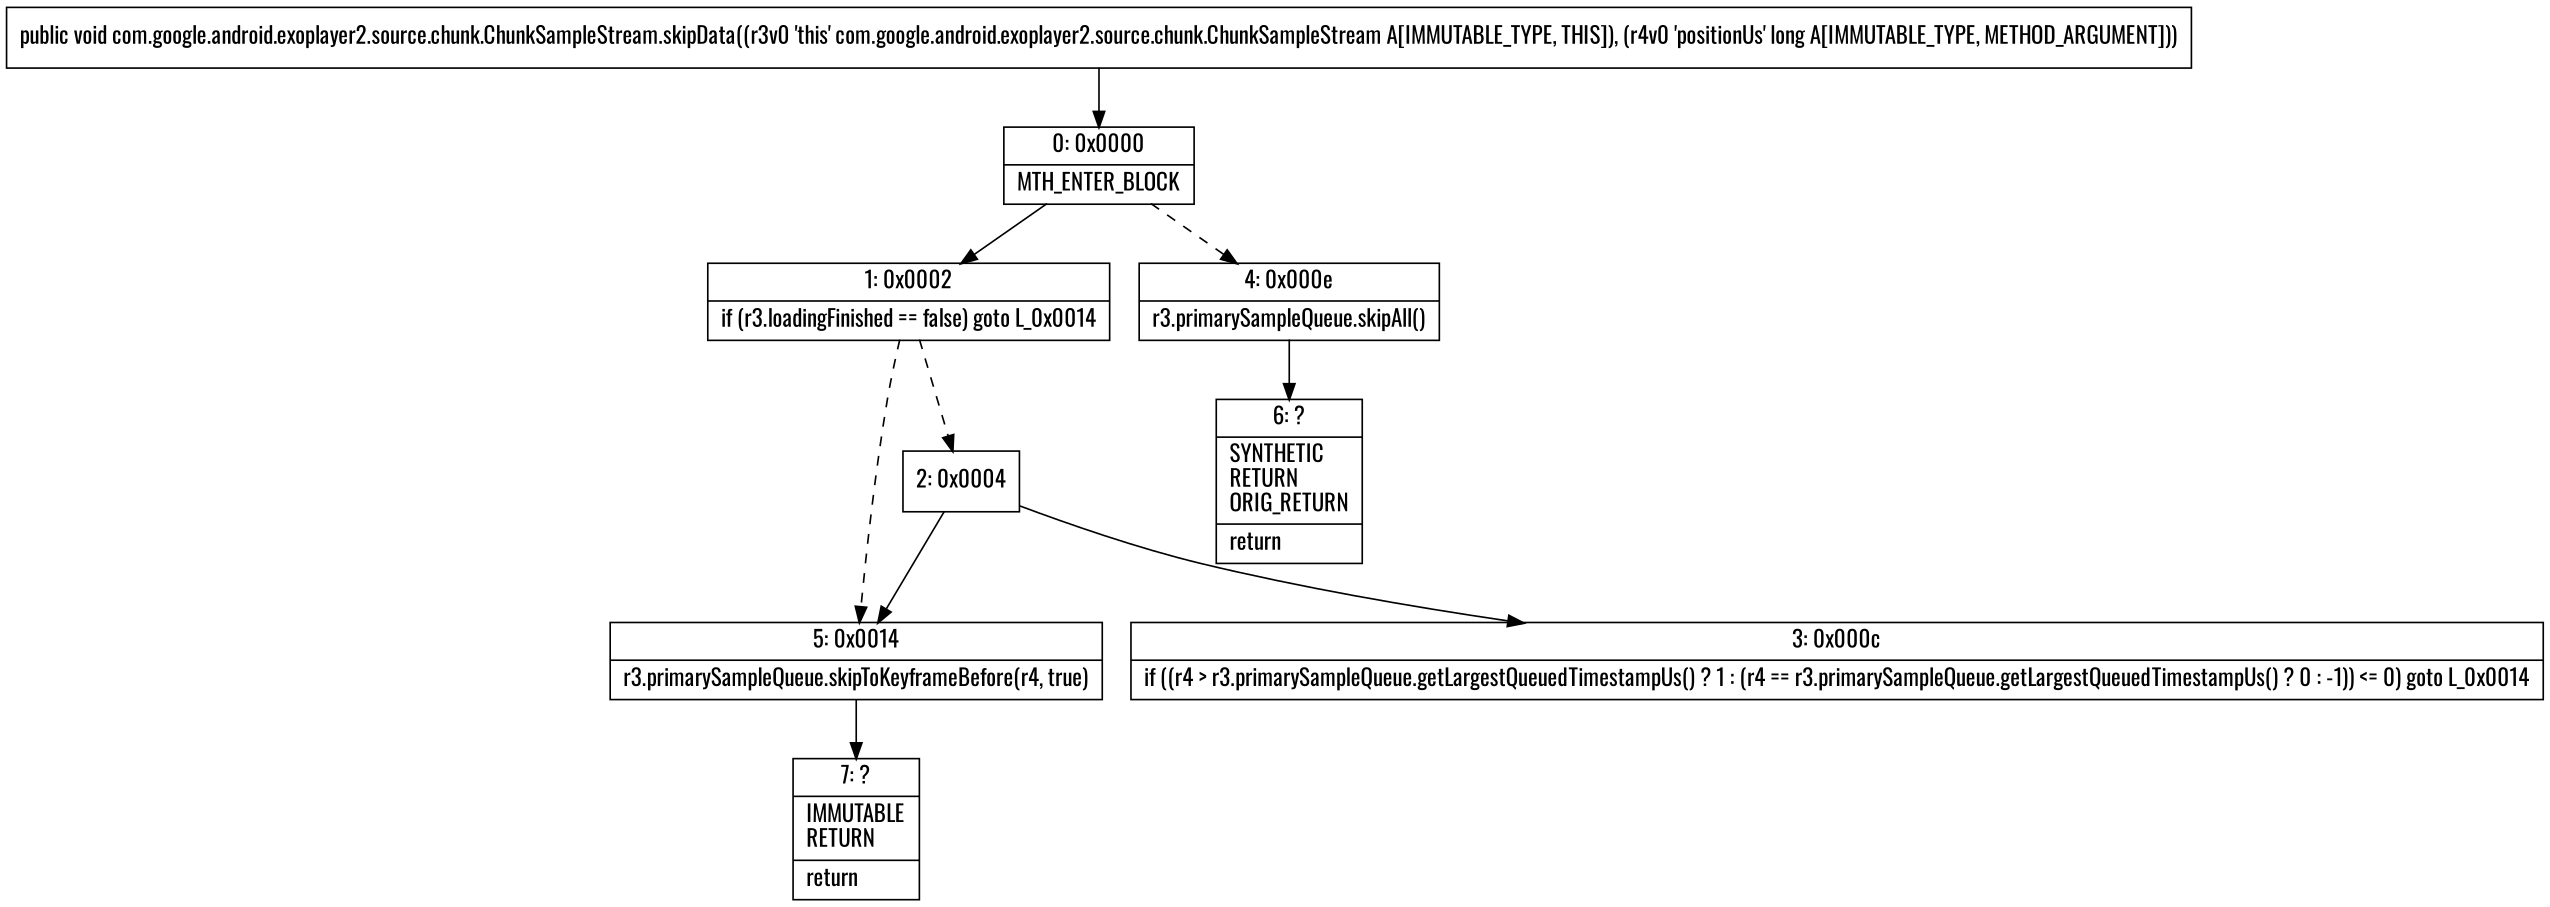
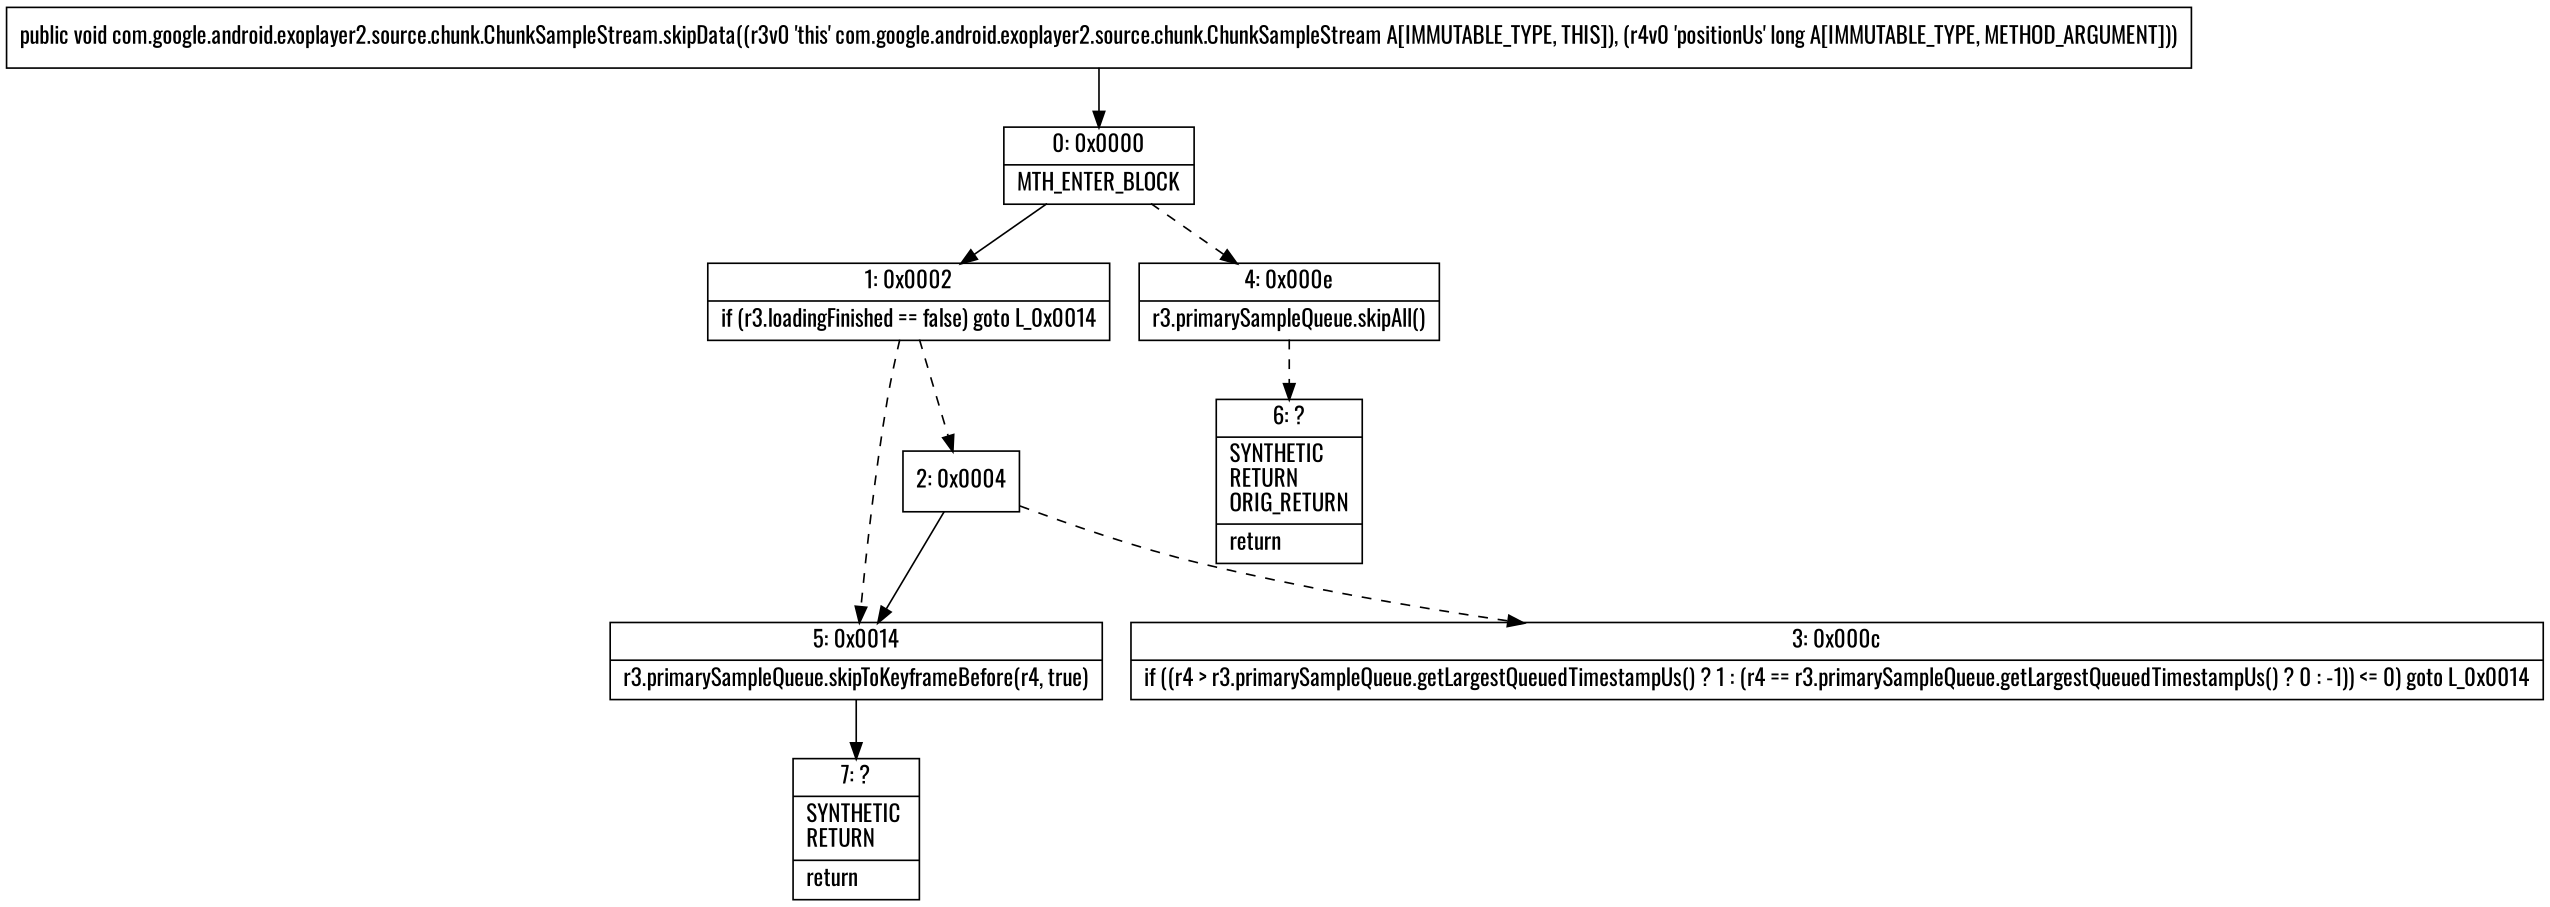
(1289, 362) -> (1289, 362)
(1261, 577) -> (1261, 577)
(856, 815) -> (854, 815)
